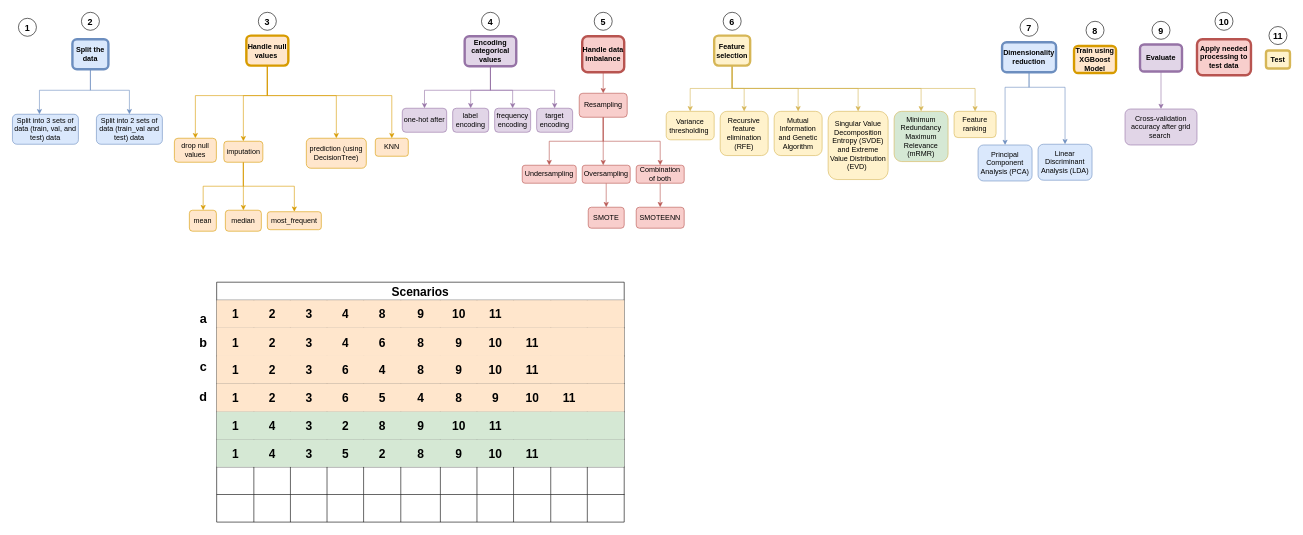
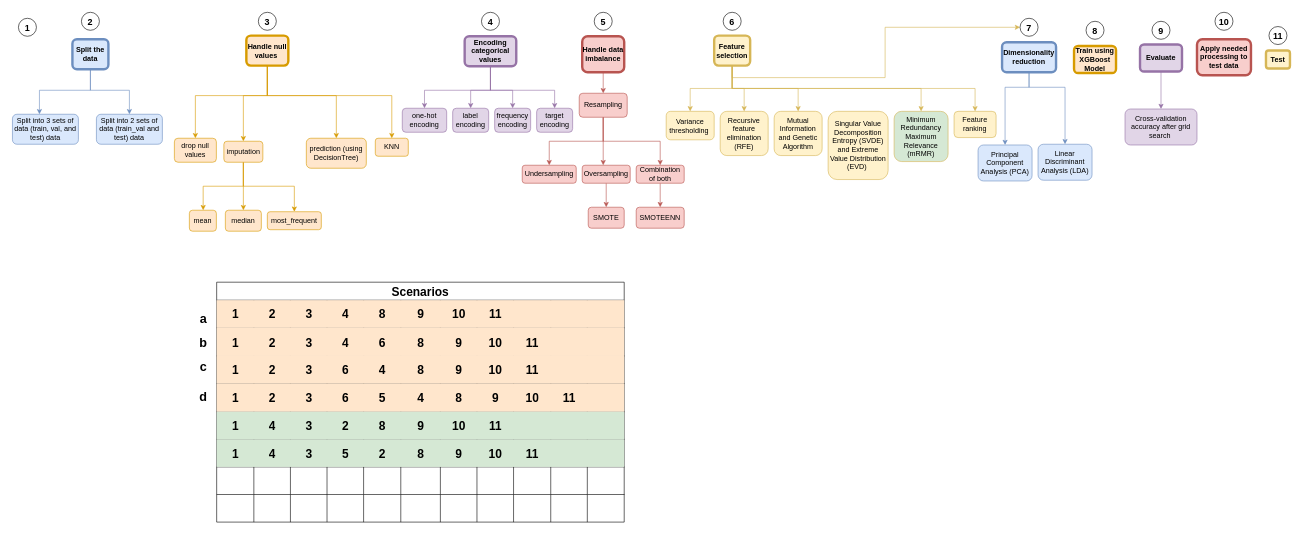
(858, 106) -> (811, 78)
(425, 120) -> (425, 120)
